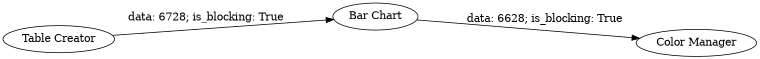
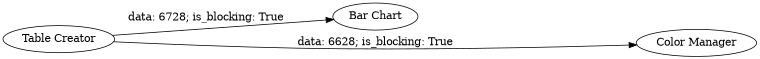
(524, 29) -> (371, 49)
